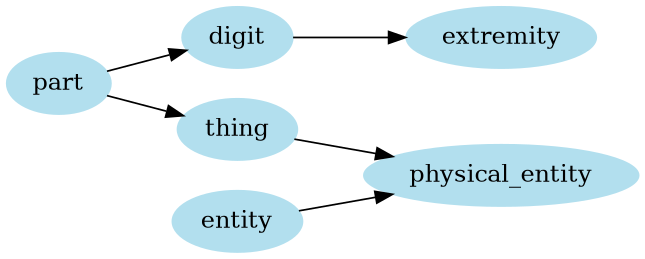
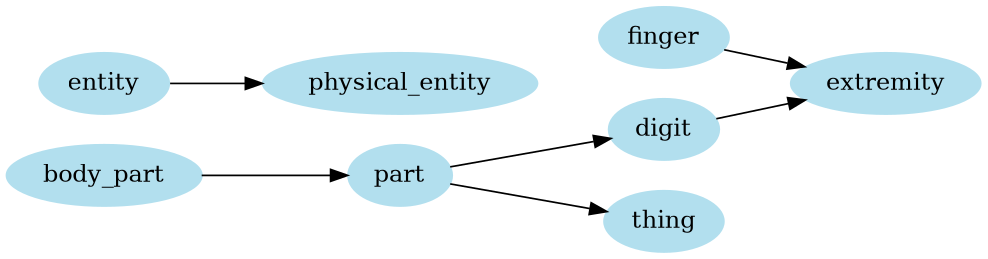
none -> (664, 37)
(335, 146) -> none
none -> (104, 175)
